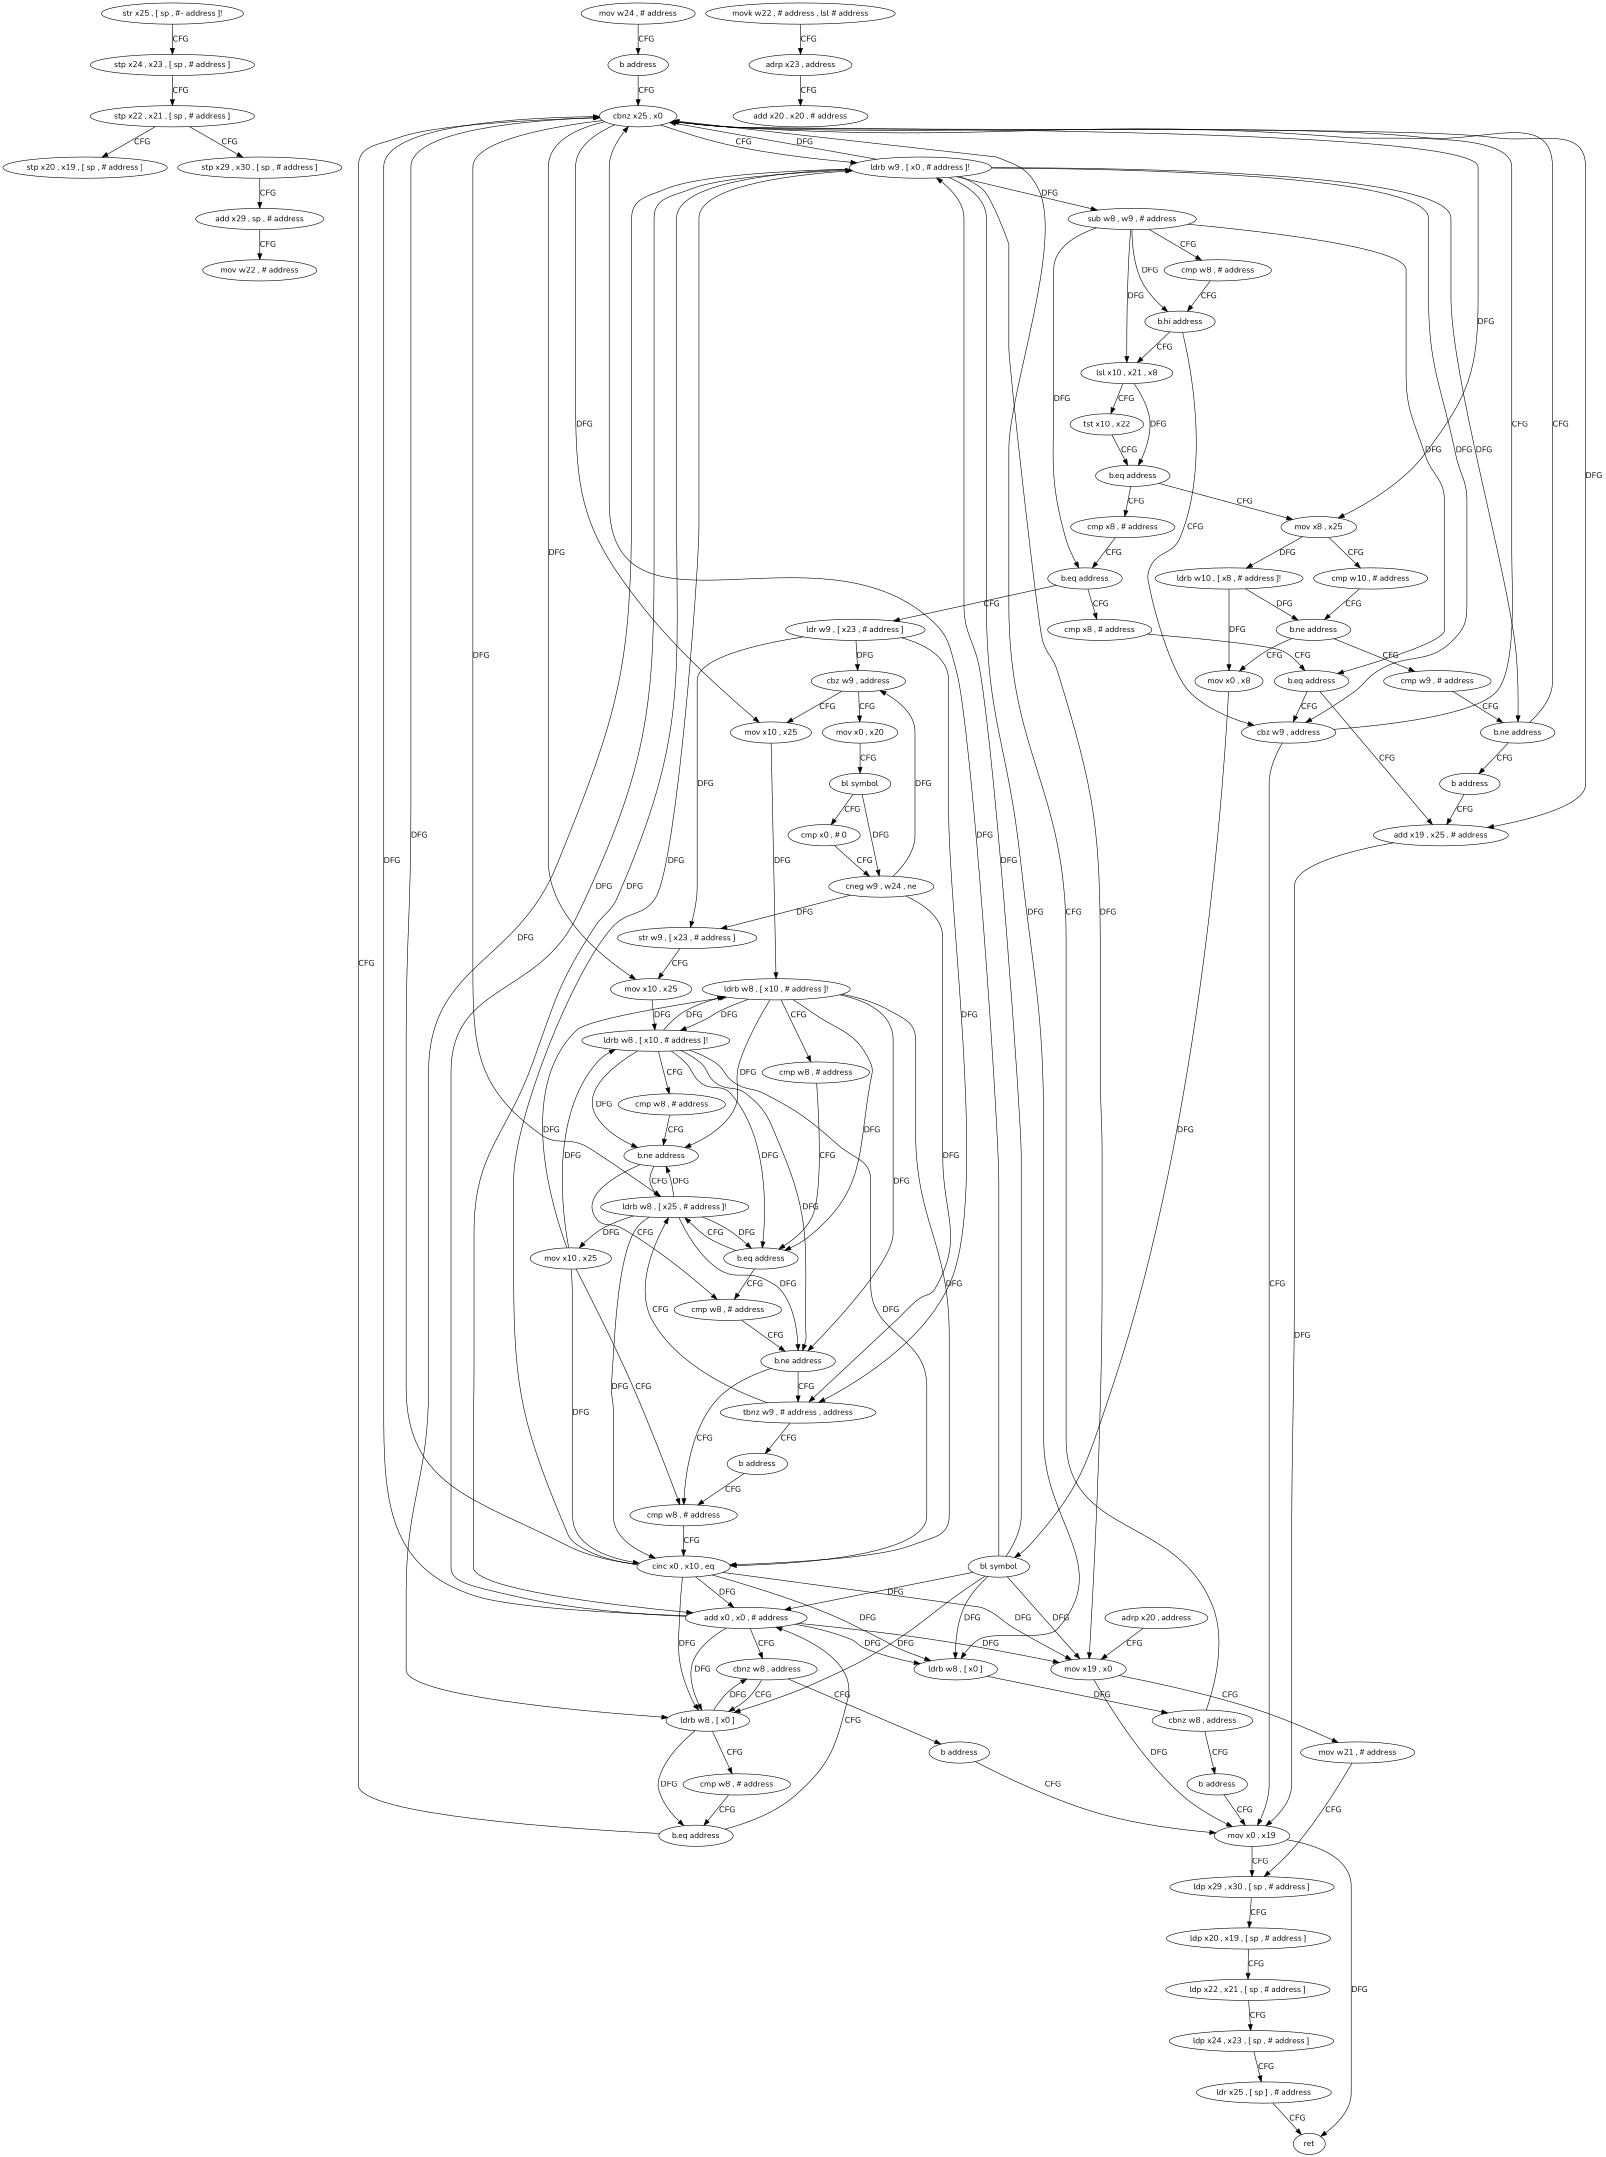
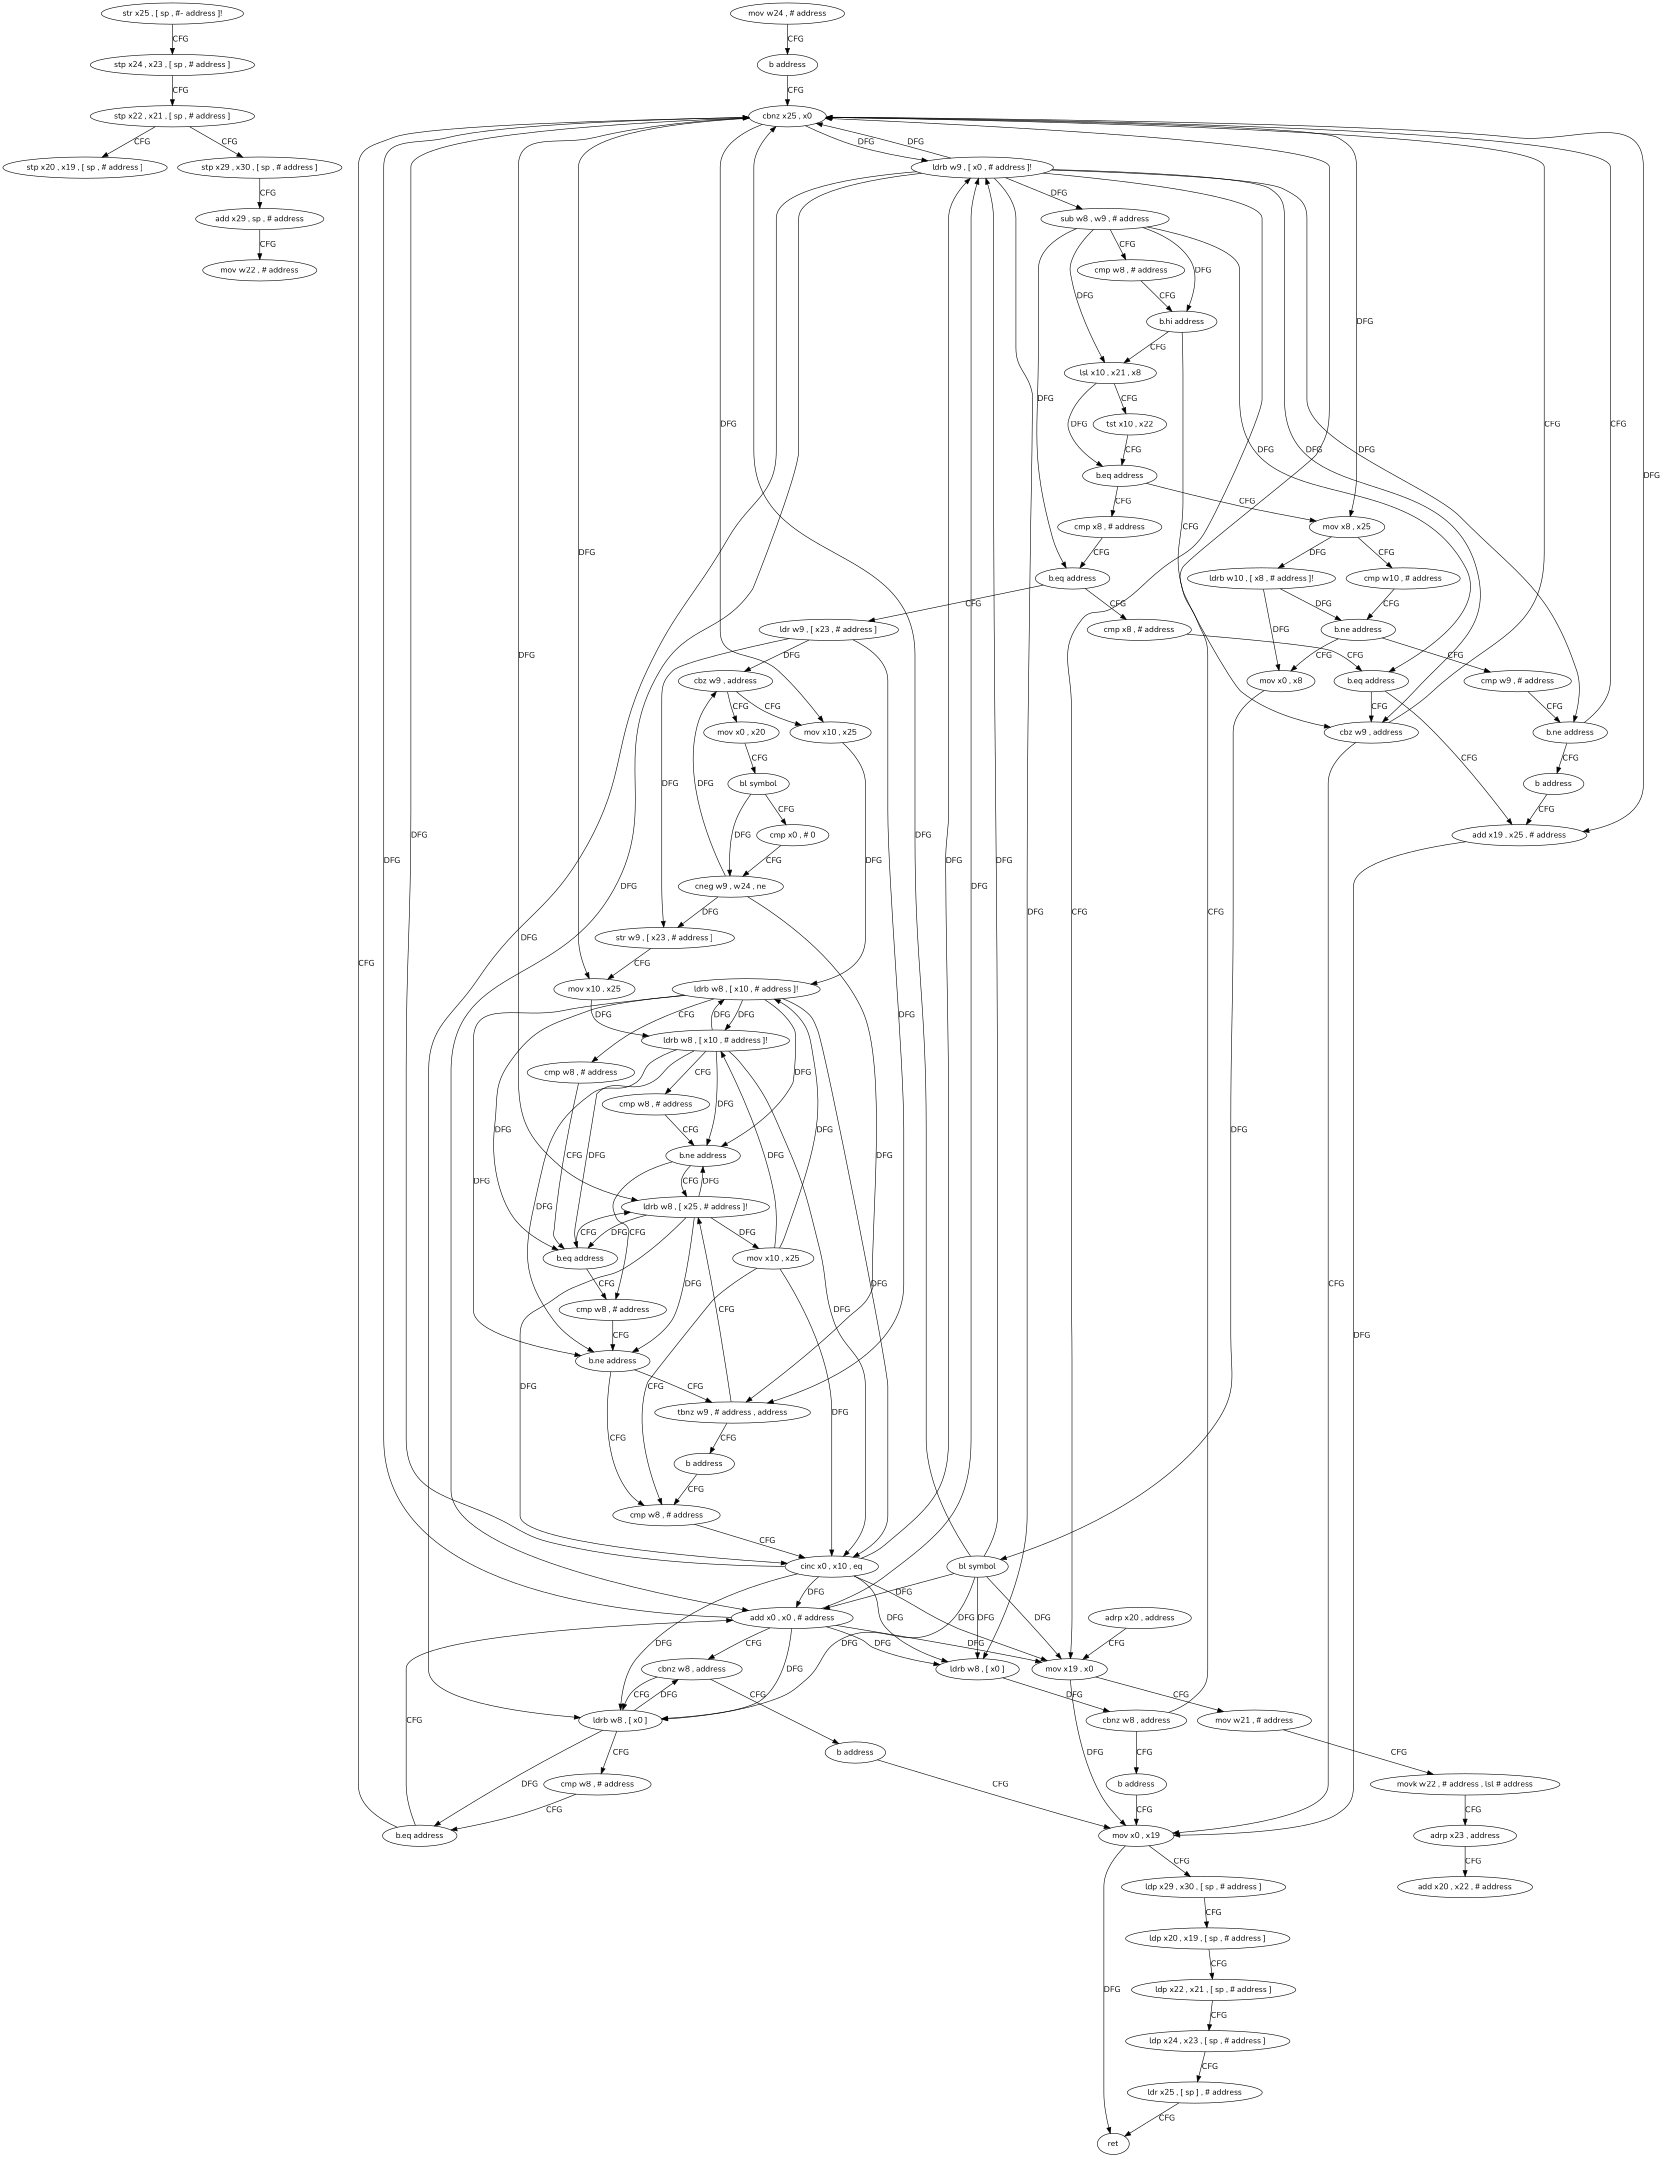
(800, 116) -> (1465, 1887)
(744, 142) -> (866, 142)
(1108, 912) -> (1080, 912)
(1315, 1821) -> (1359, 1752)
